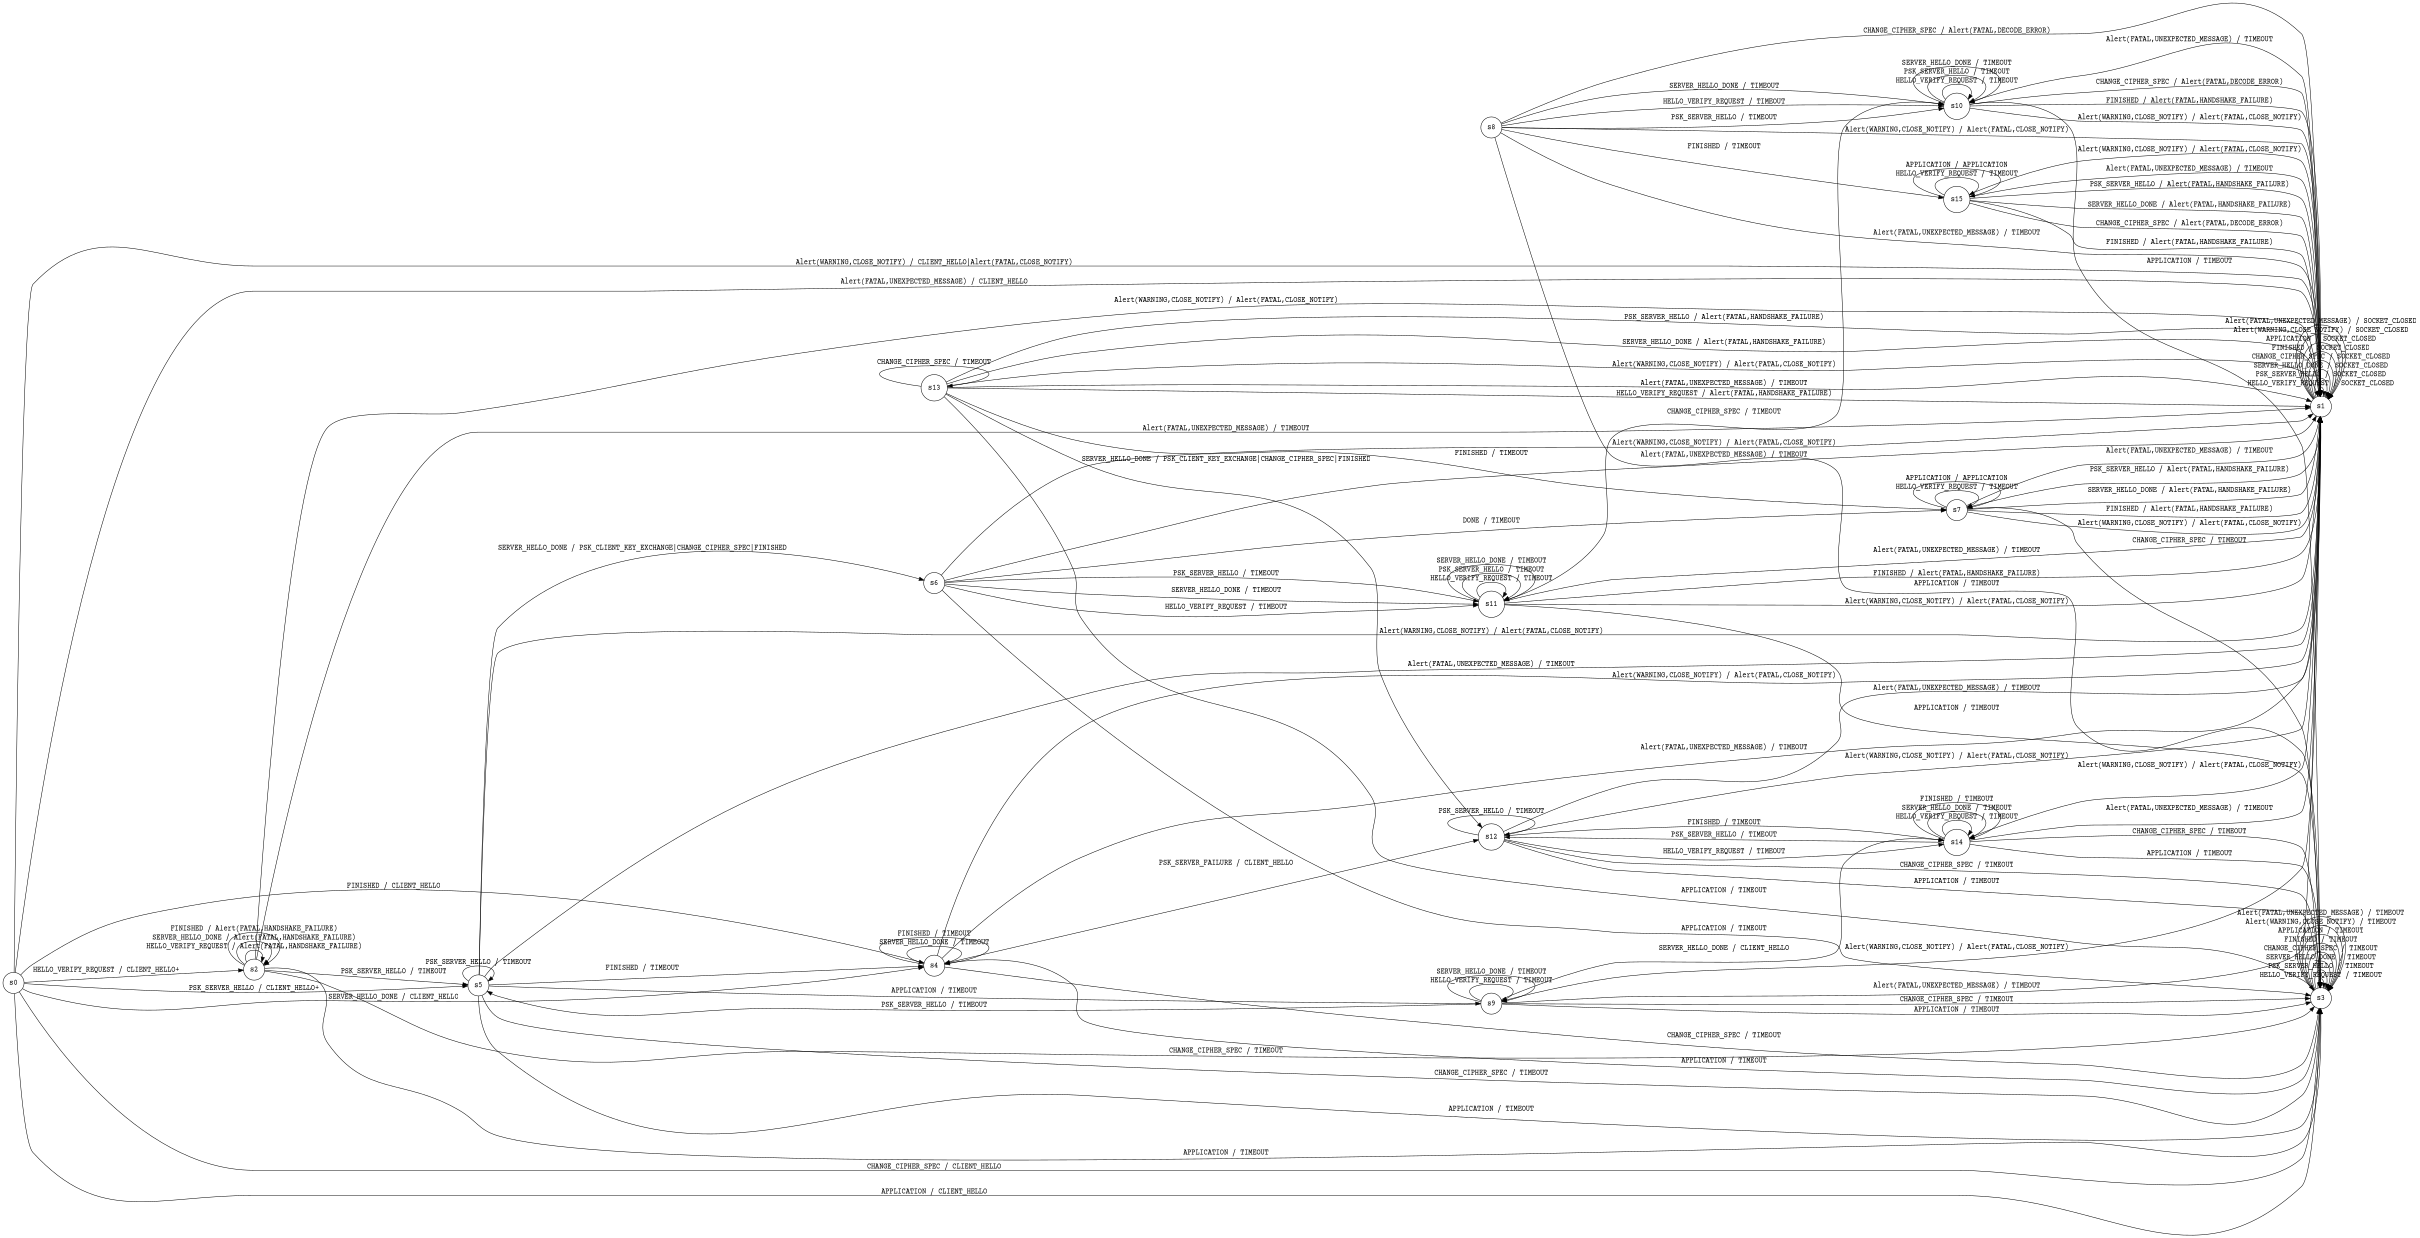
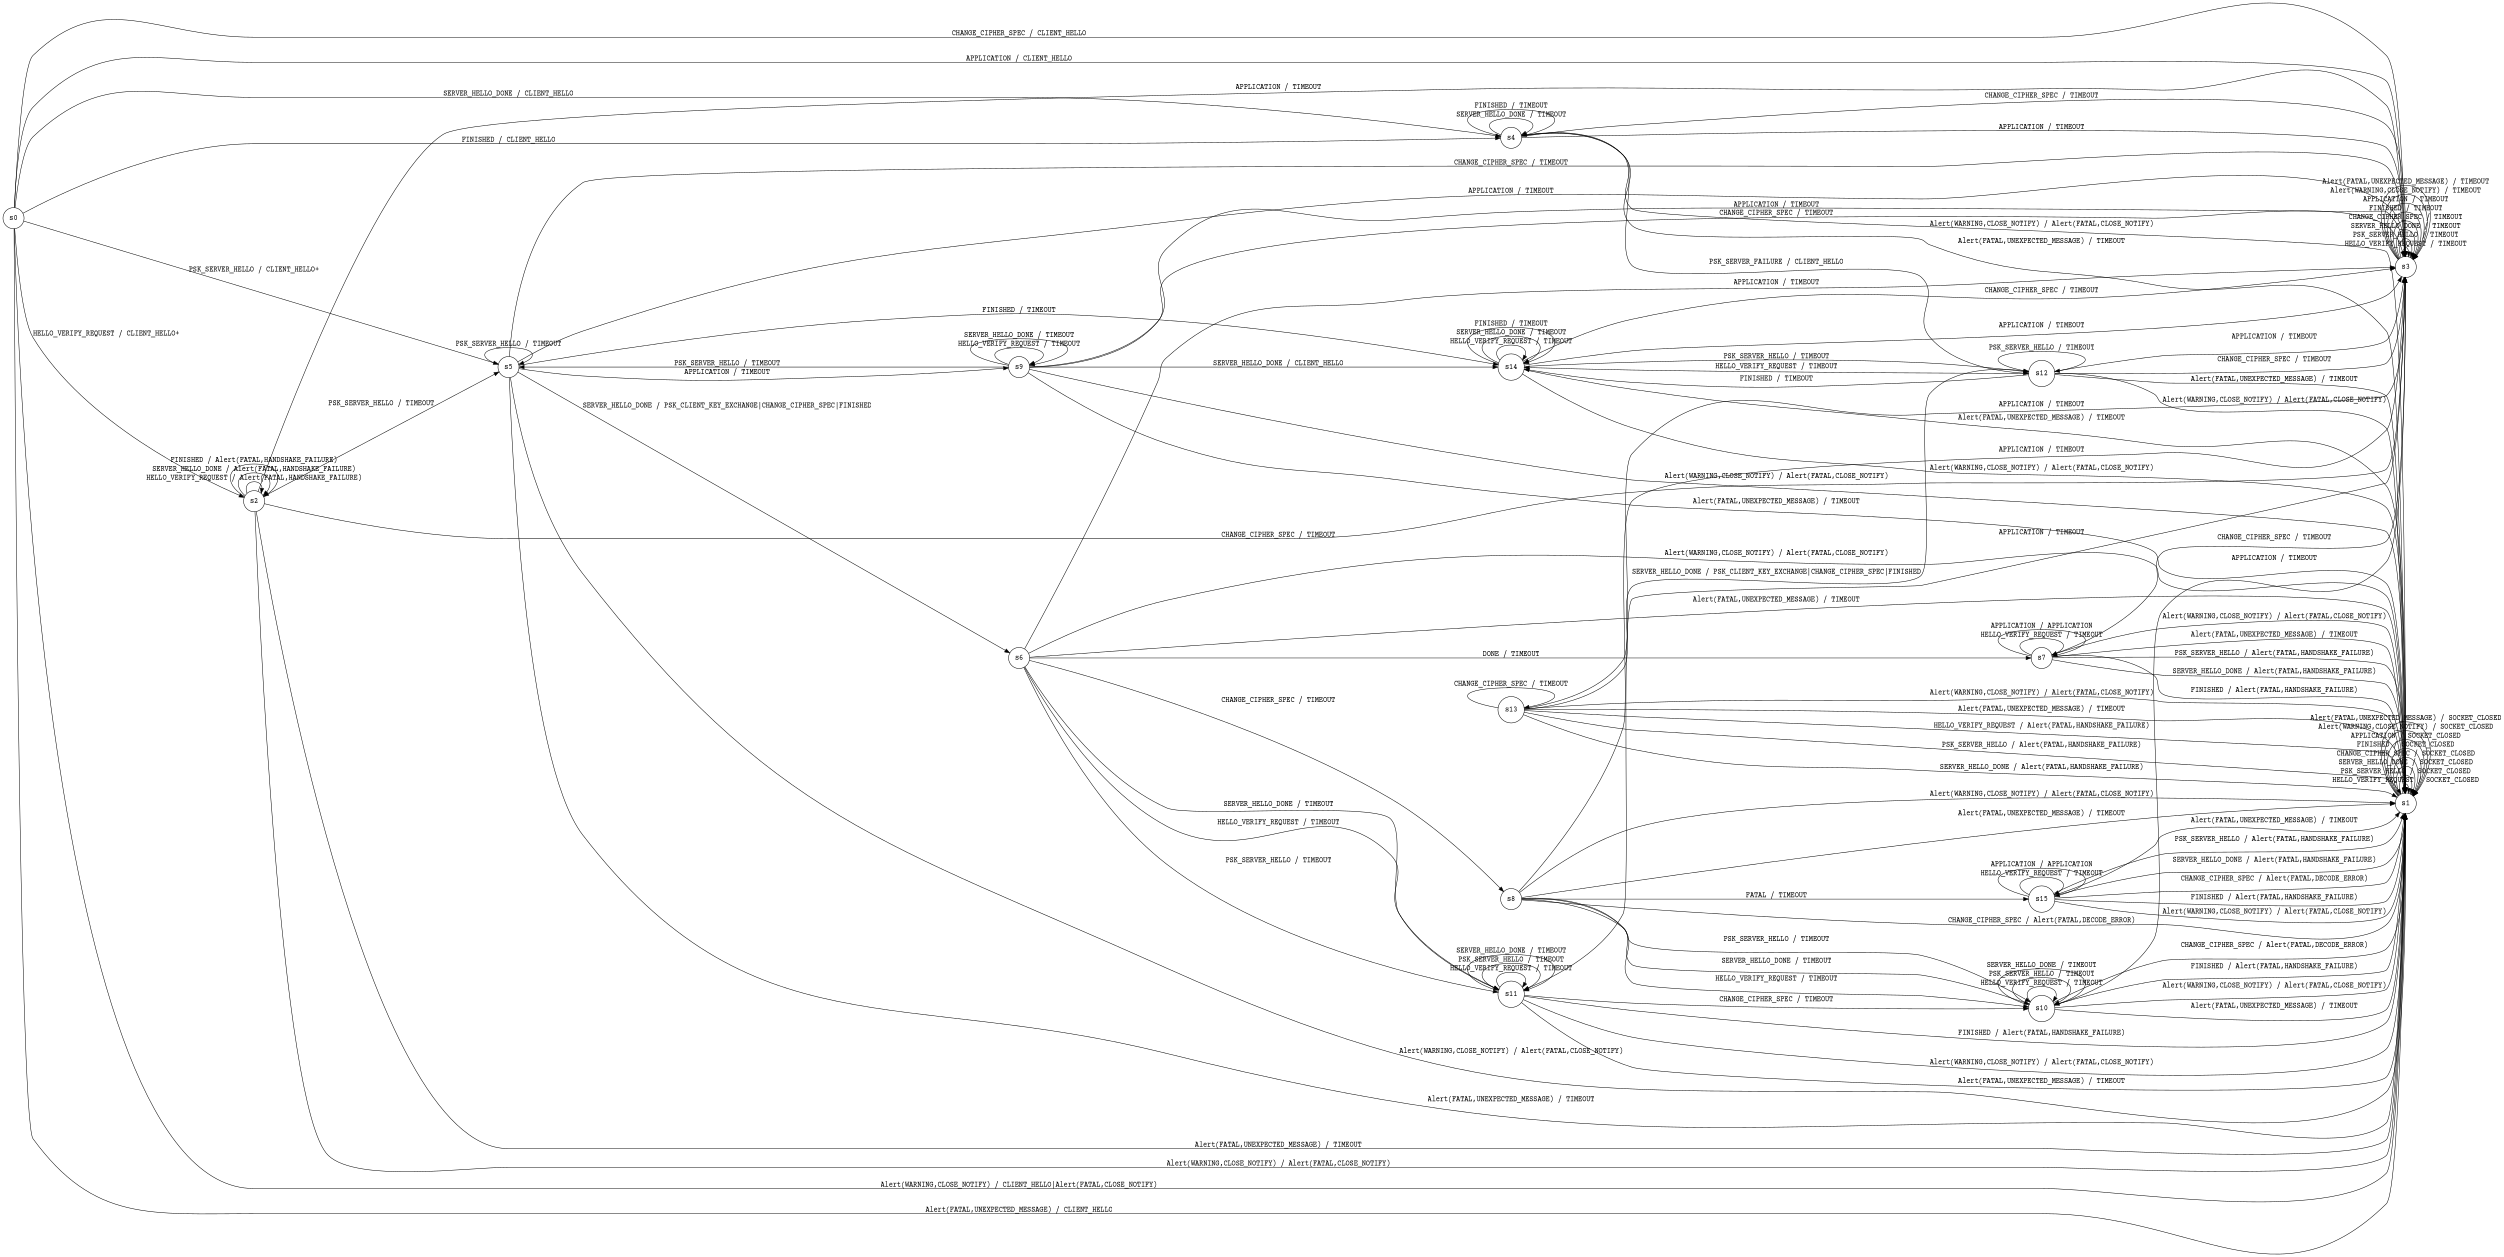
(1724, 146) -> (1776, 895)
(1440, 463) -> none
none -> (1280, 744)
(704, 976) -> (1006, 314)
